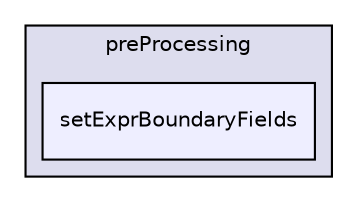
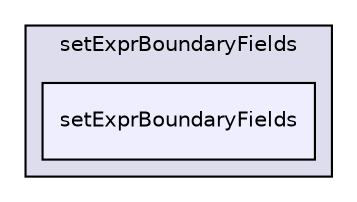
(179, 46) -> (179, 46)
